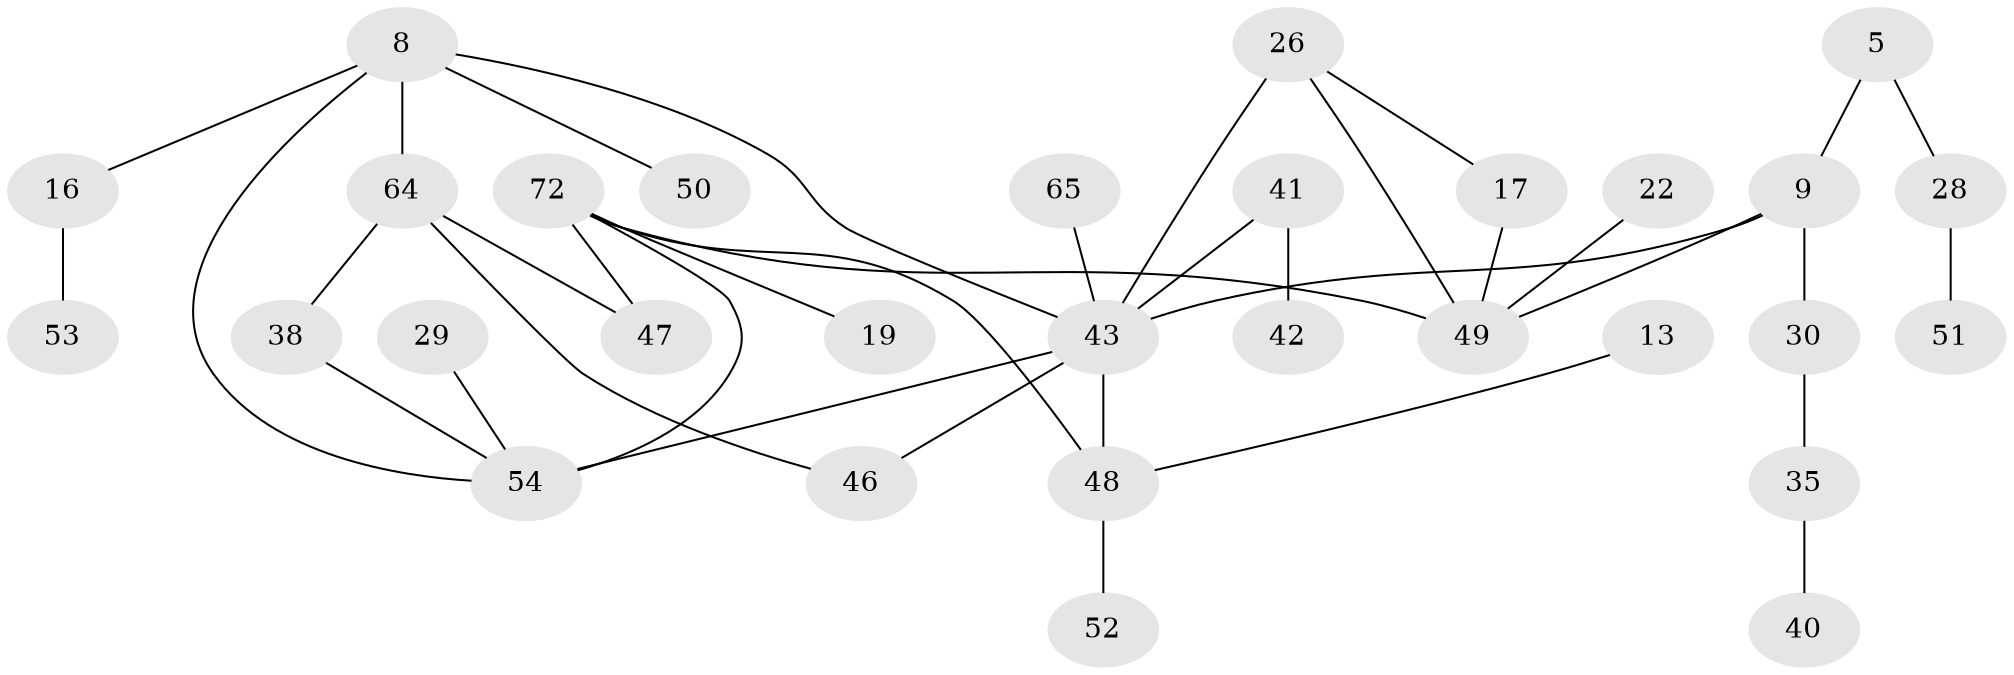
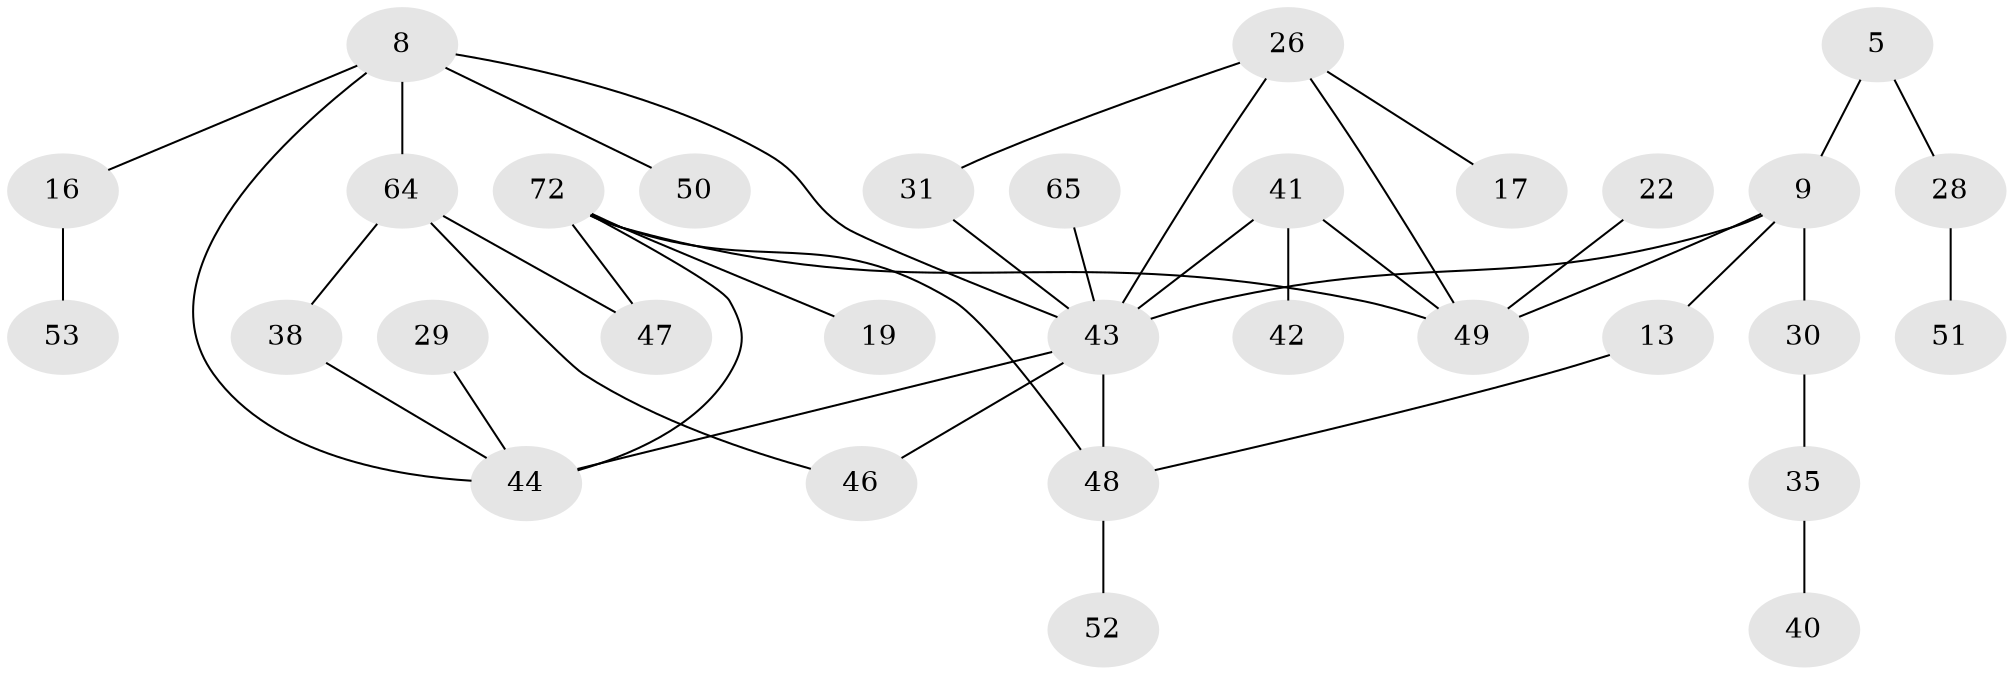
none -> (918, 191)
(1495, 255) -> (1378, 262)
none -> (1731, 264)
(526, 484) -> (526, 484)
